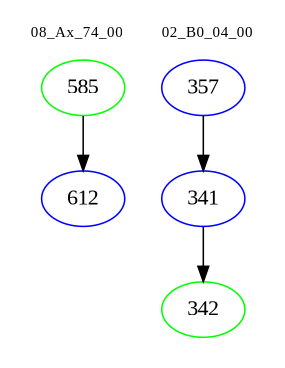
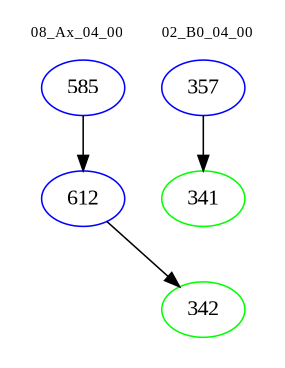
(78, 33) -> (78, 33)
(83, 88) -> (83, 88)
(203, 199) -> (203, 199)
(203, 247) -> (137, 249)
